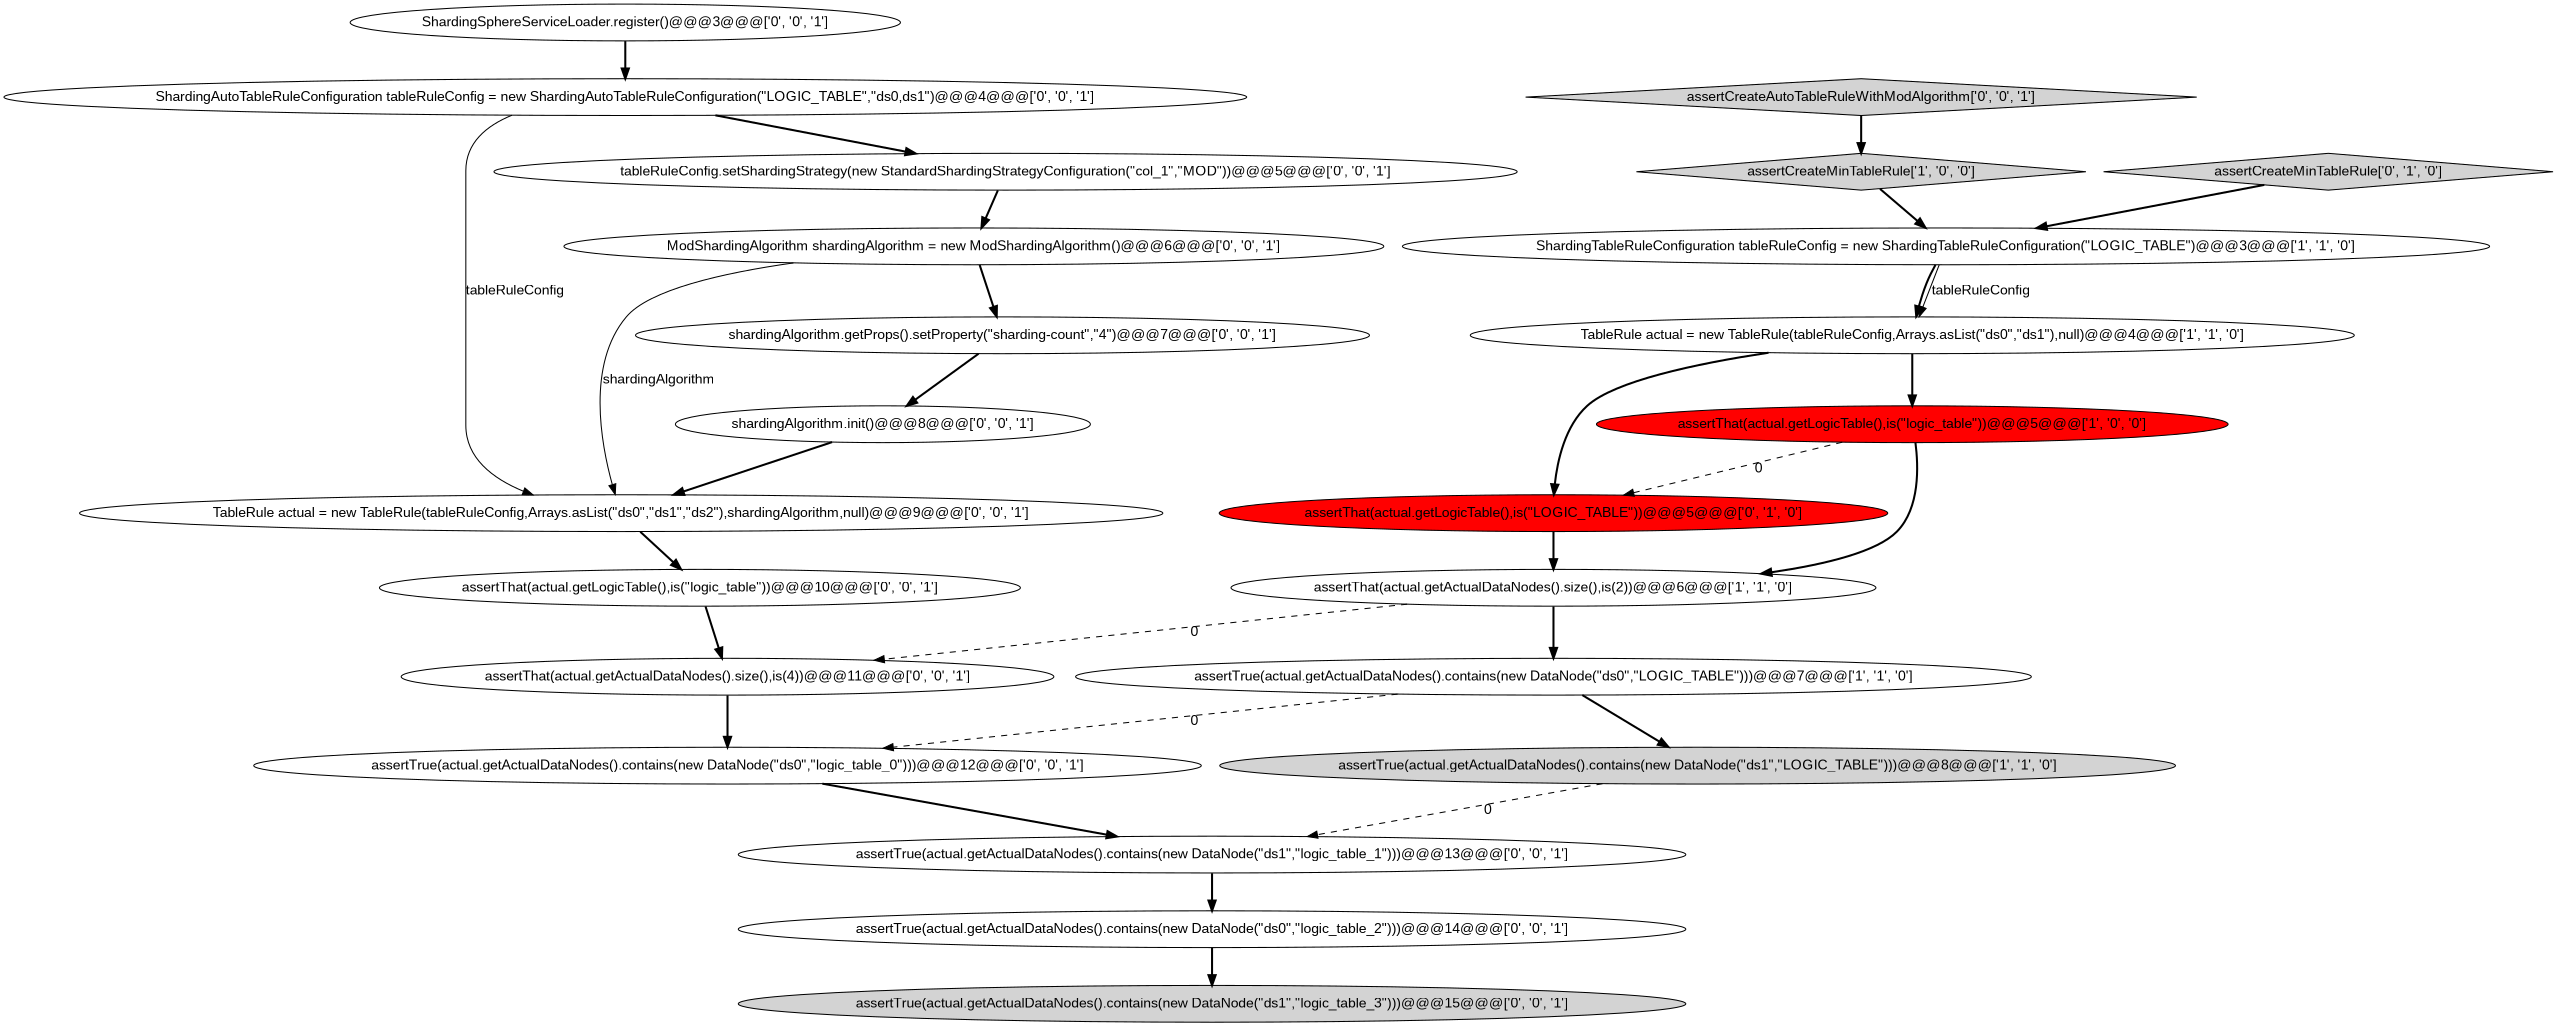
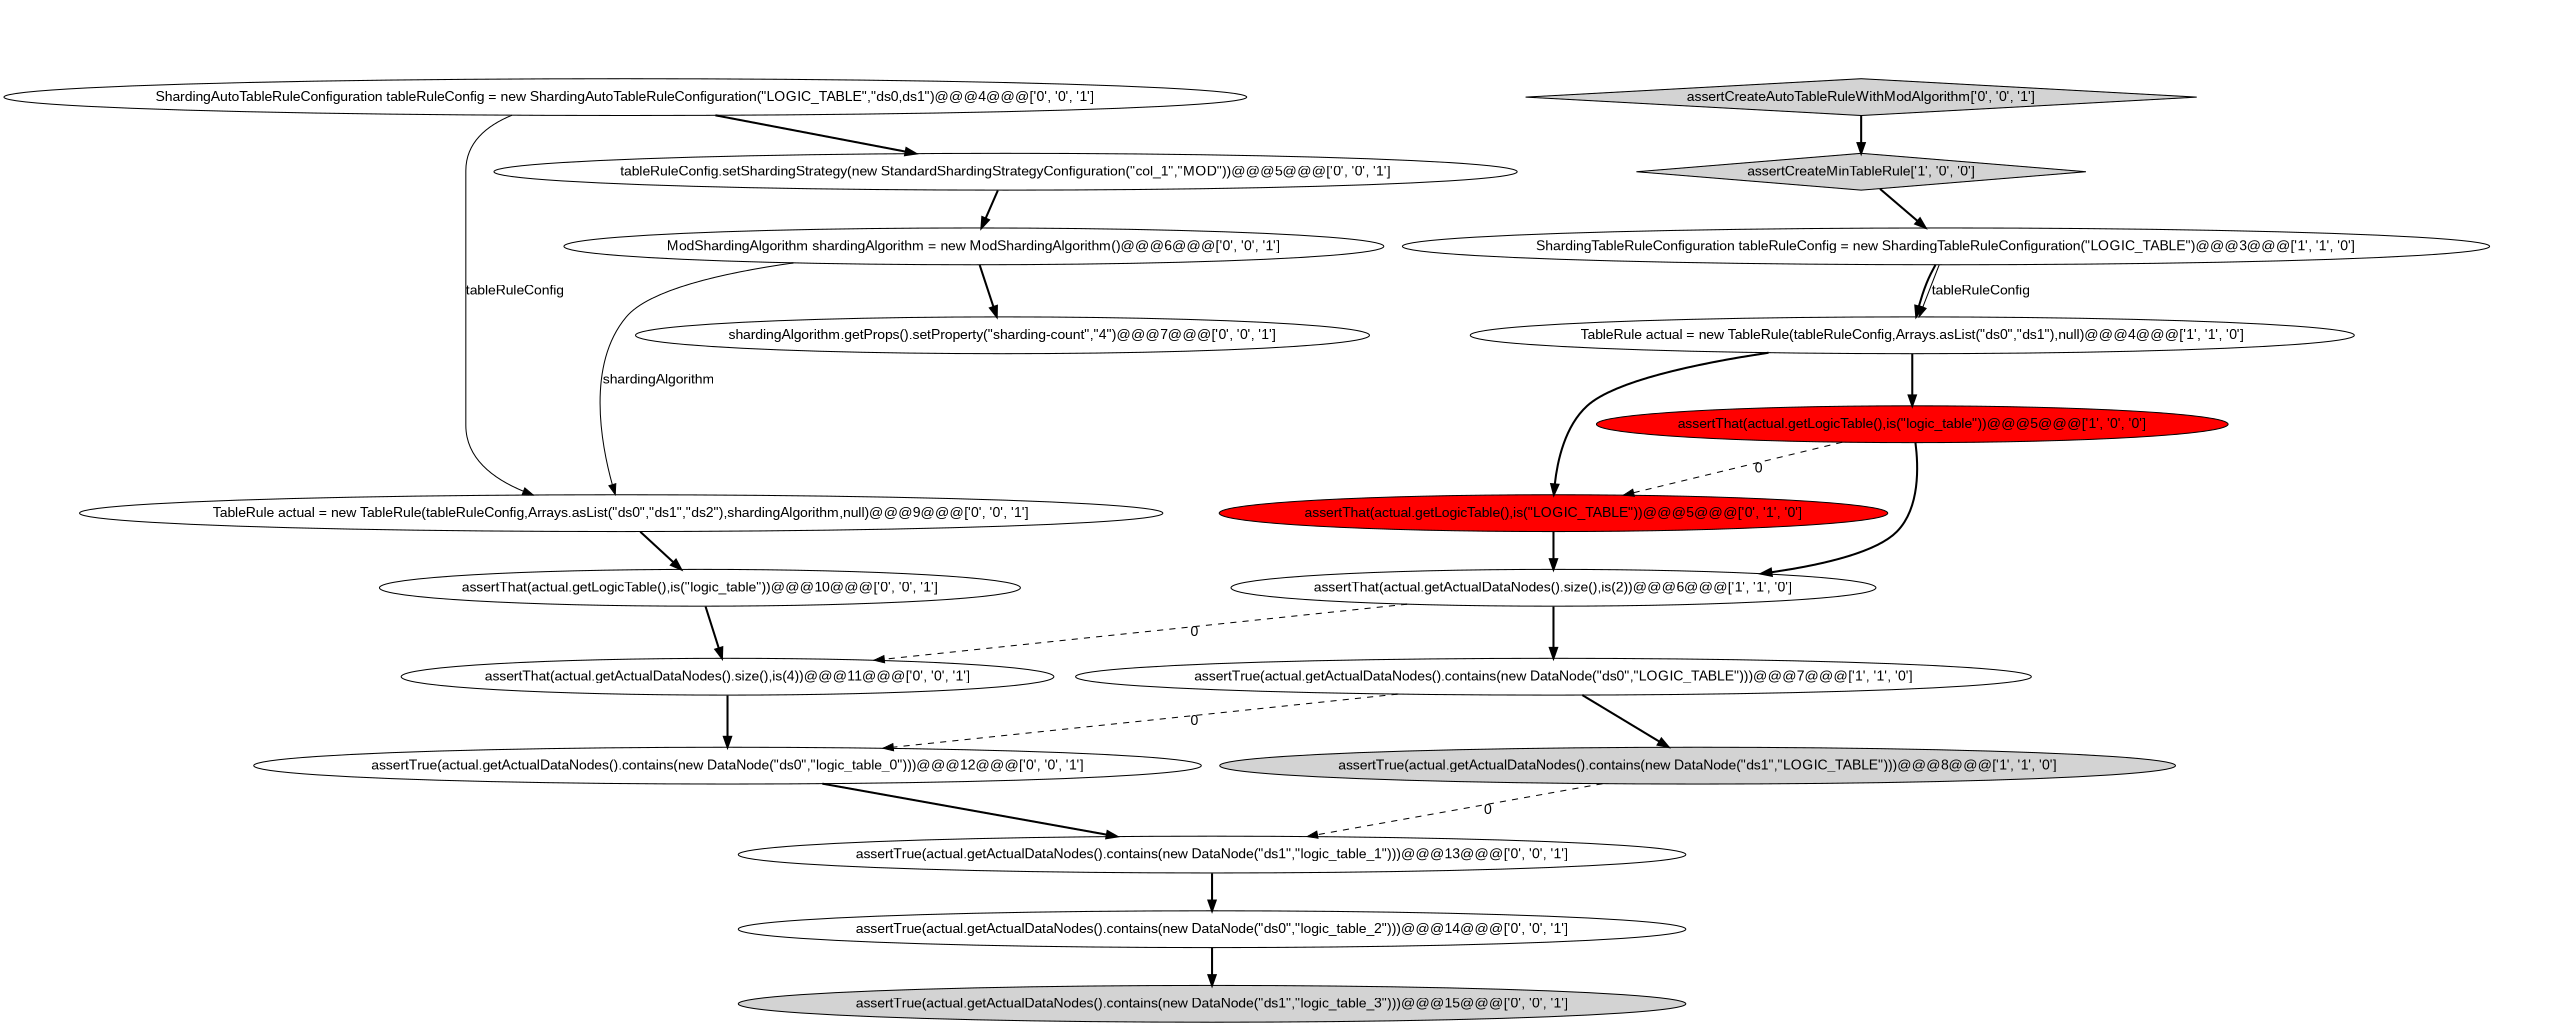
(625, 22) -> none
(2328, 172) -> none
(883, 424) -> none
